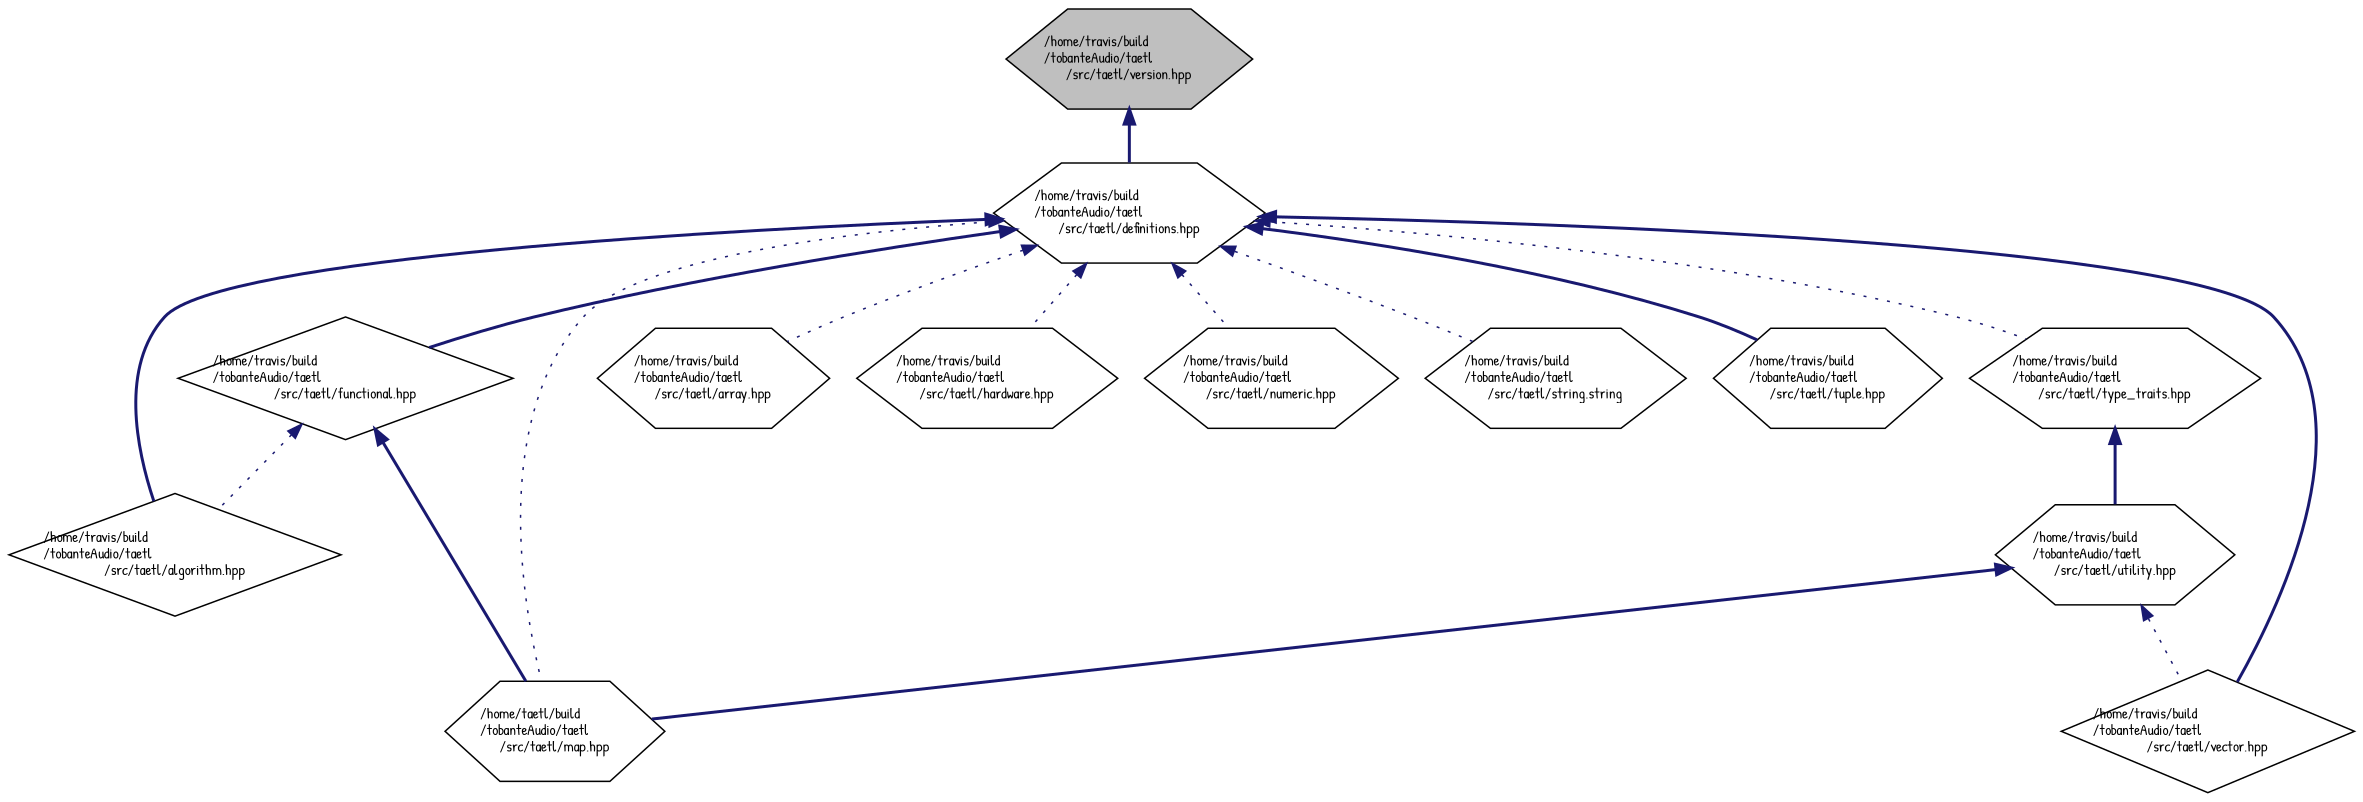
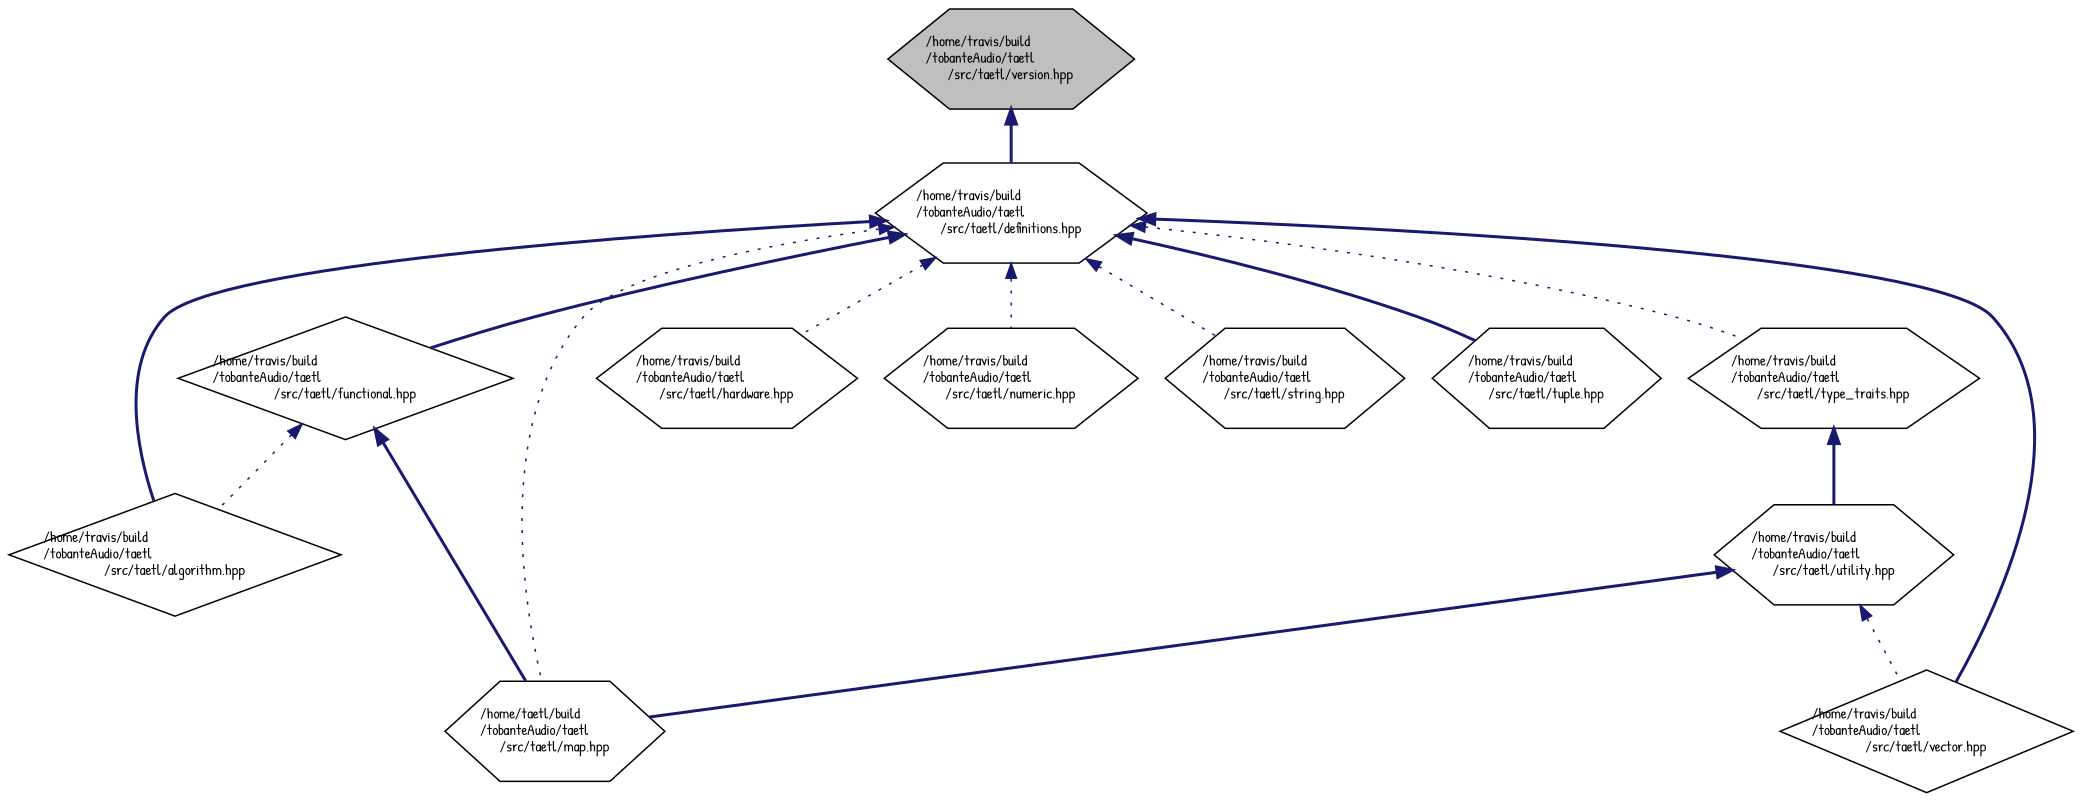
(714, 378) -> none
(1556, 378) -> (1285, 378)
